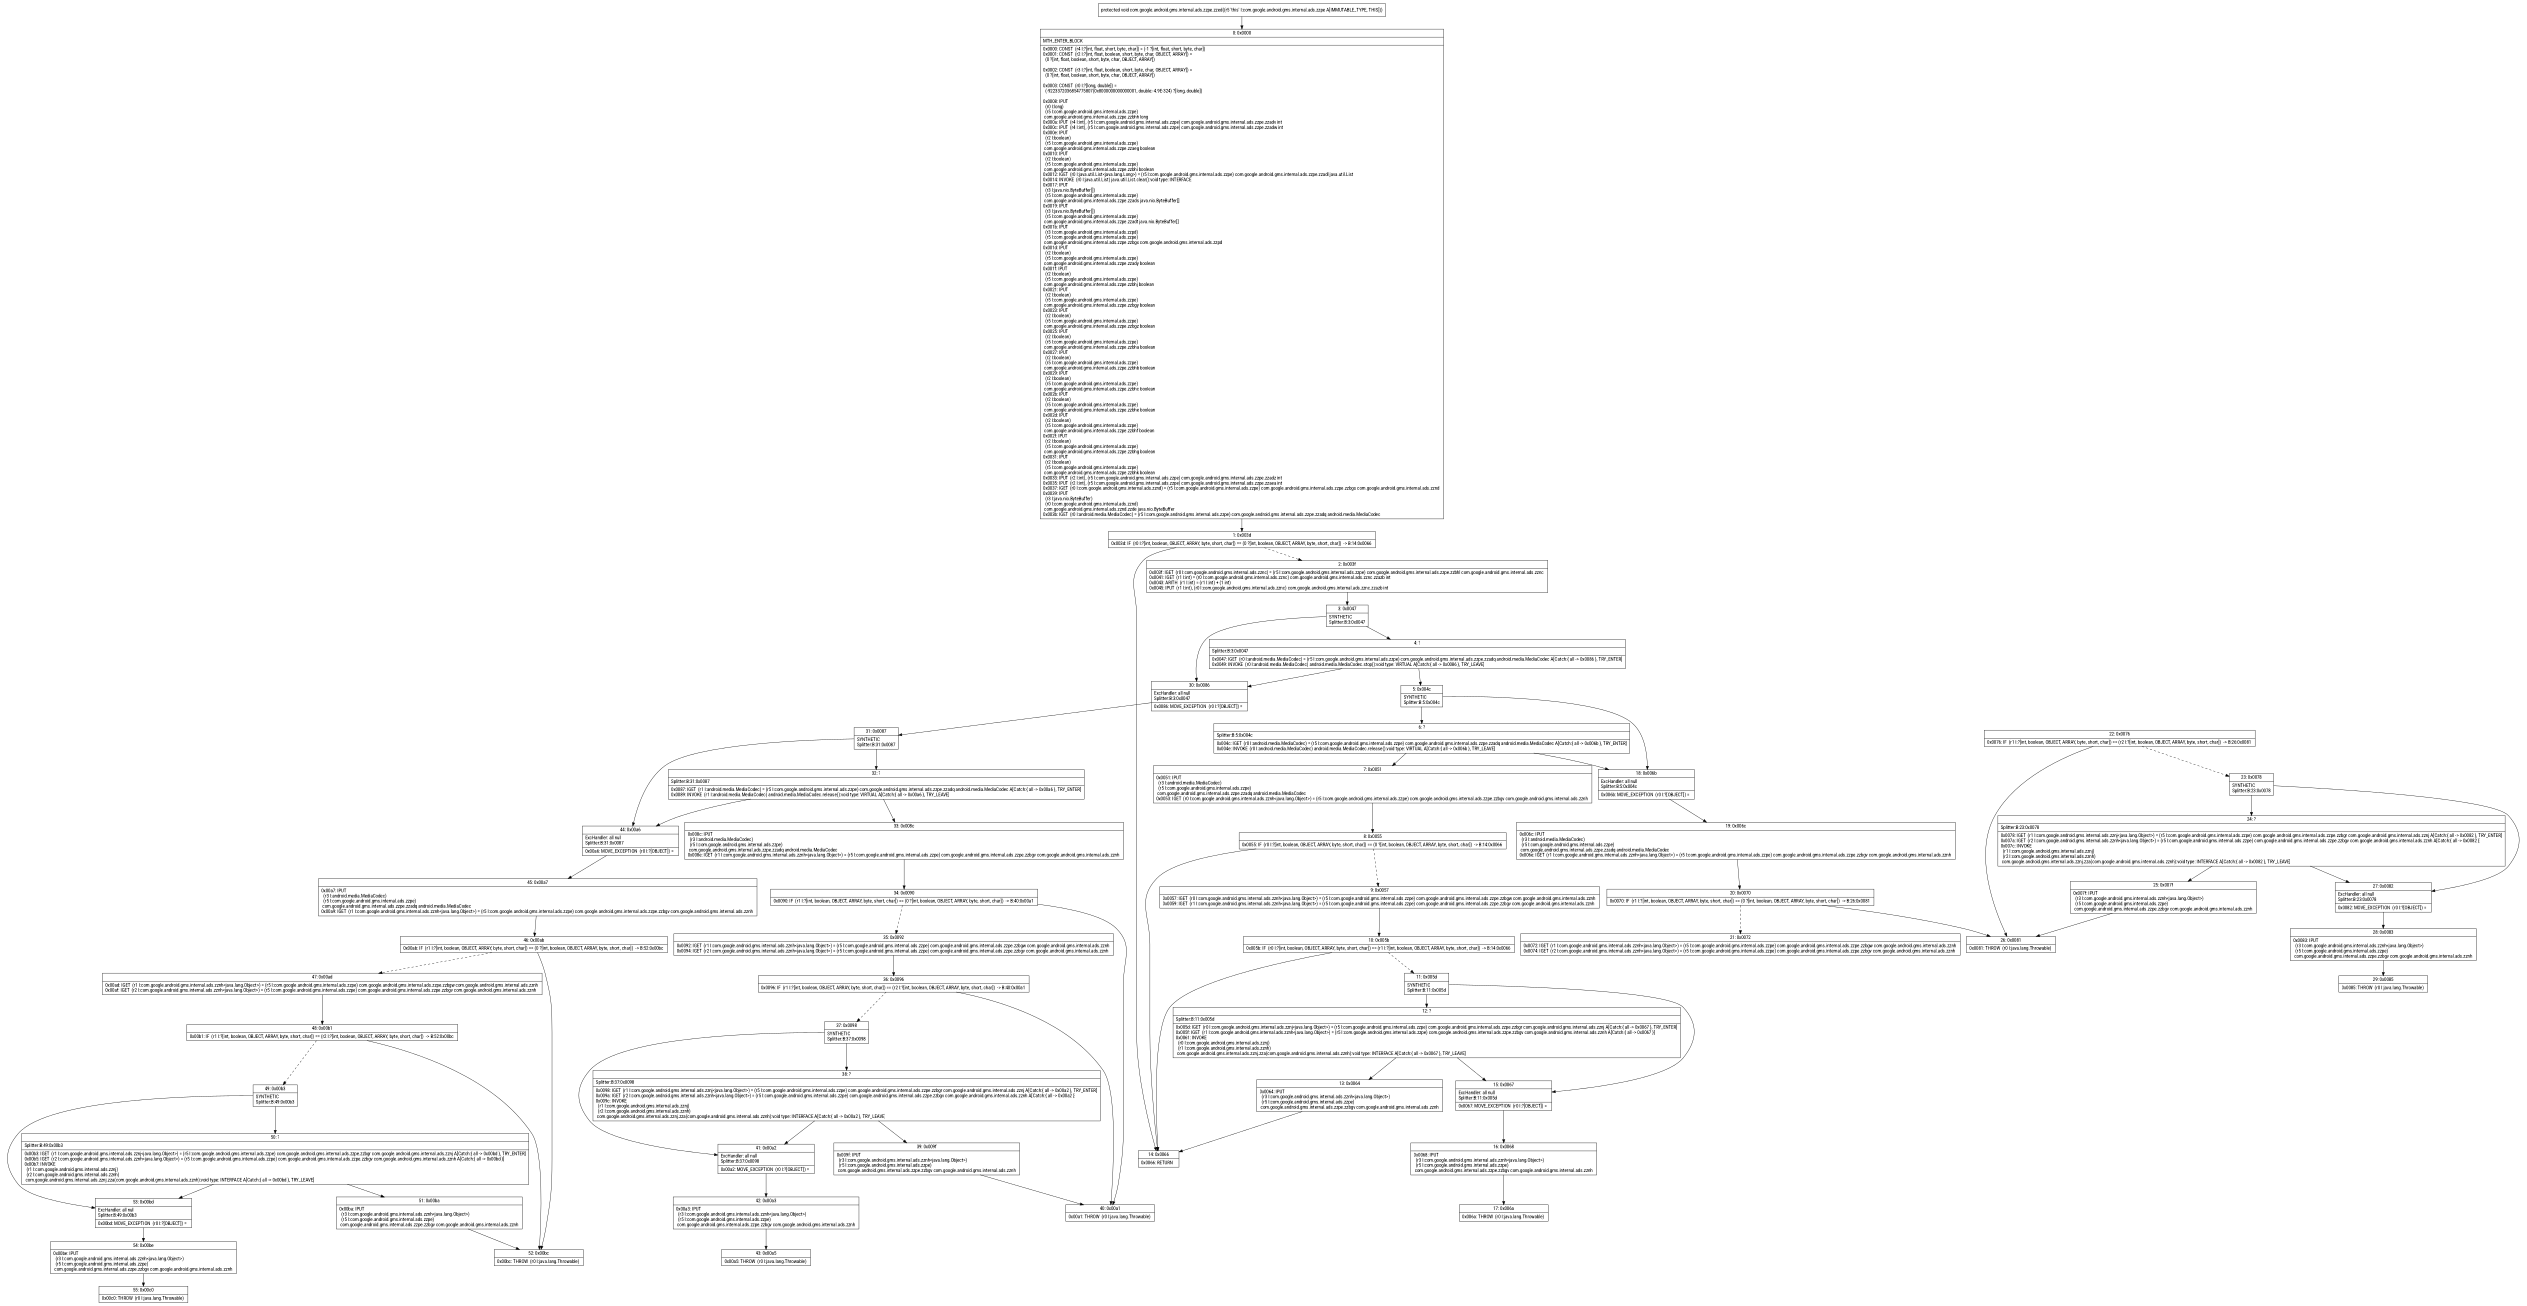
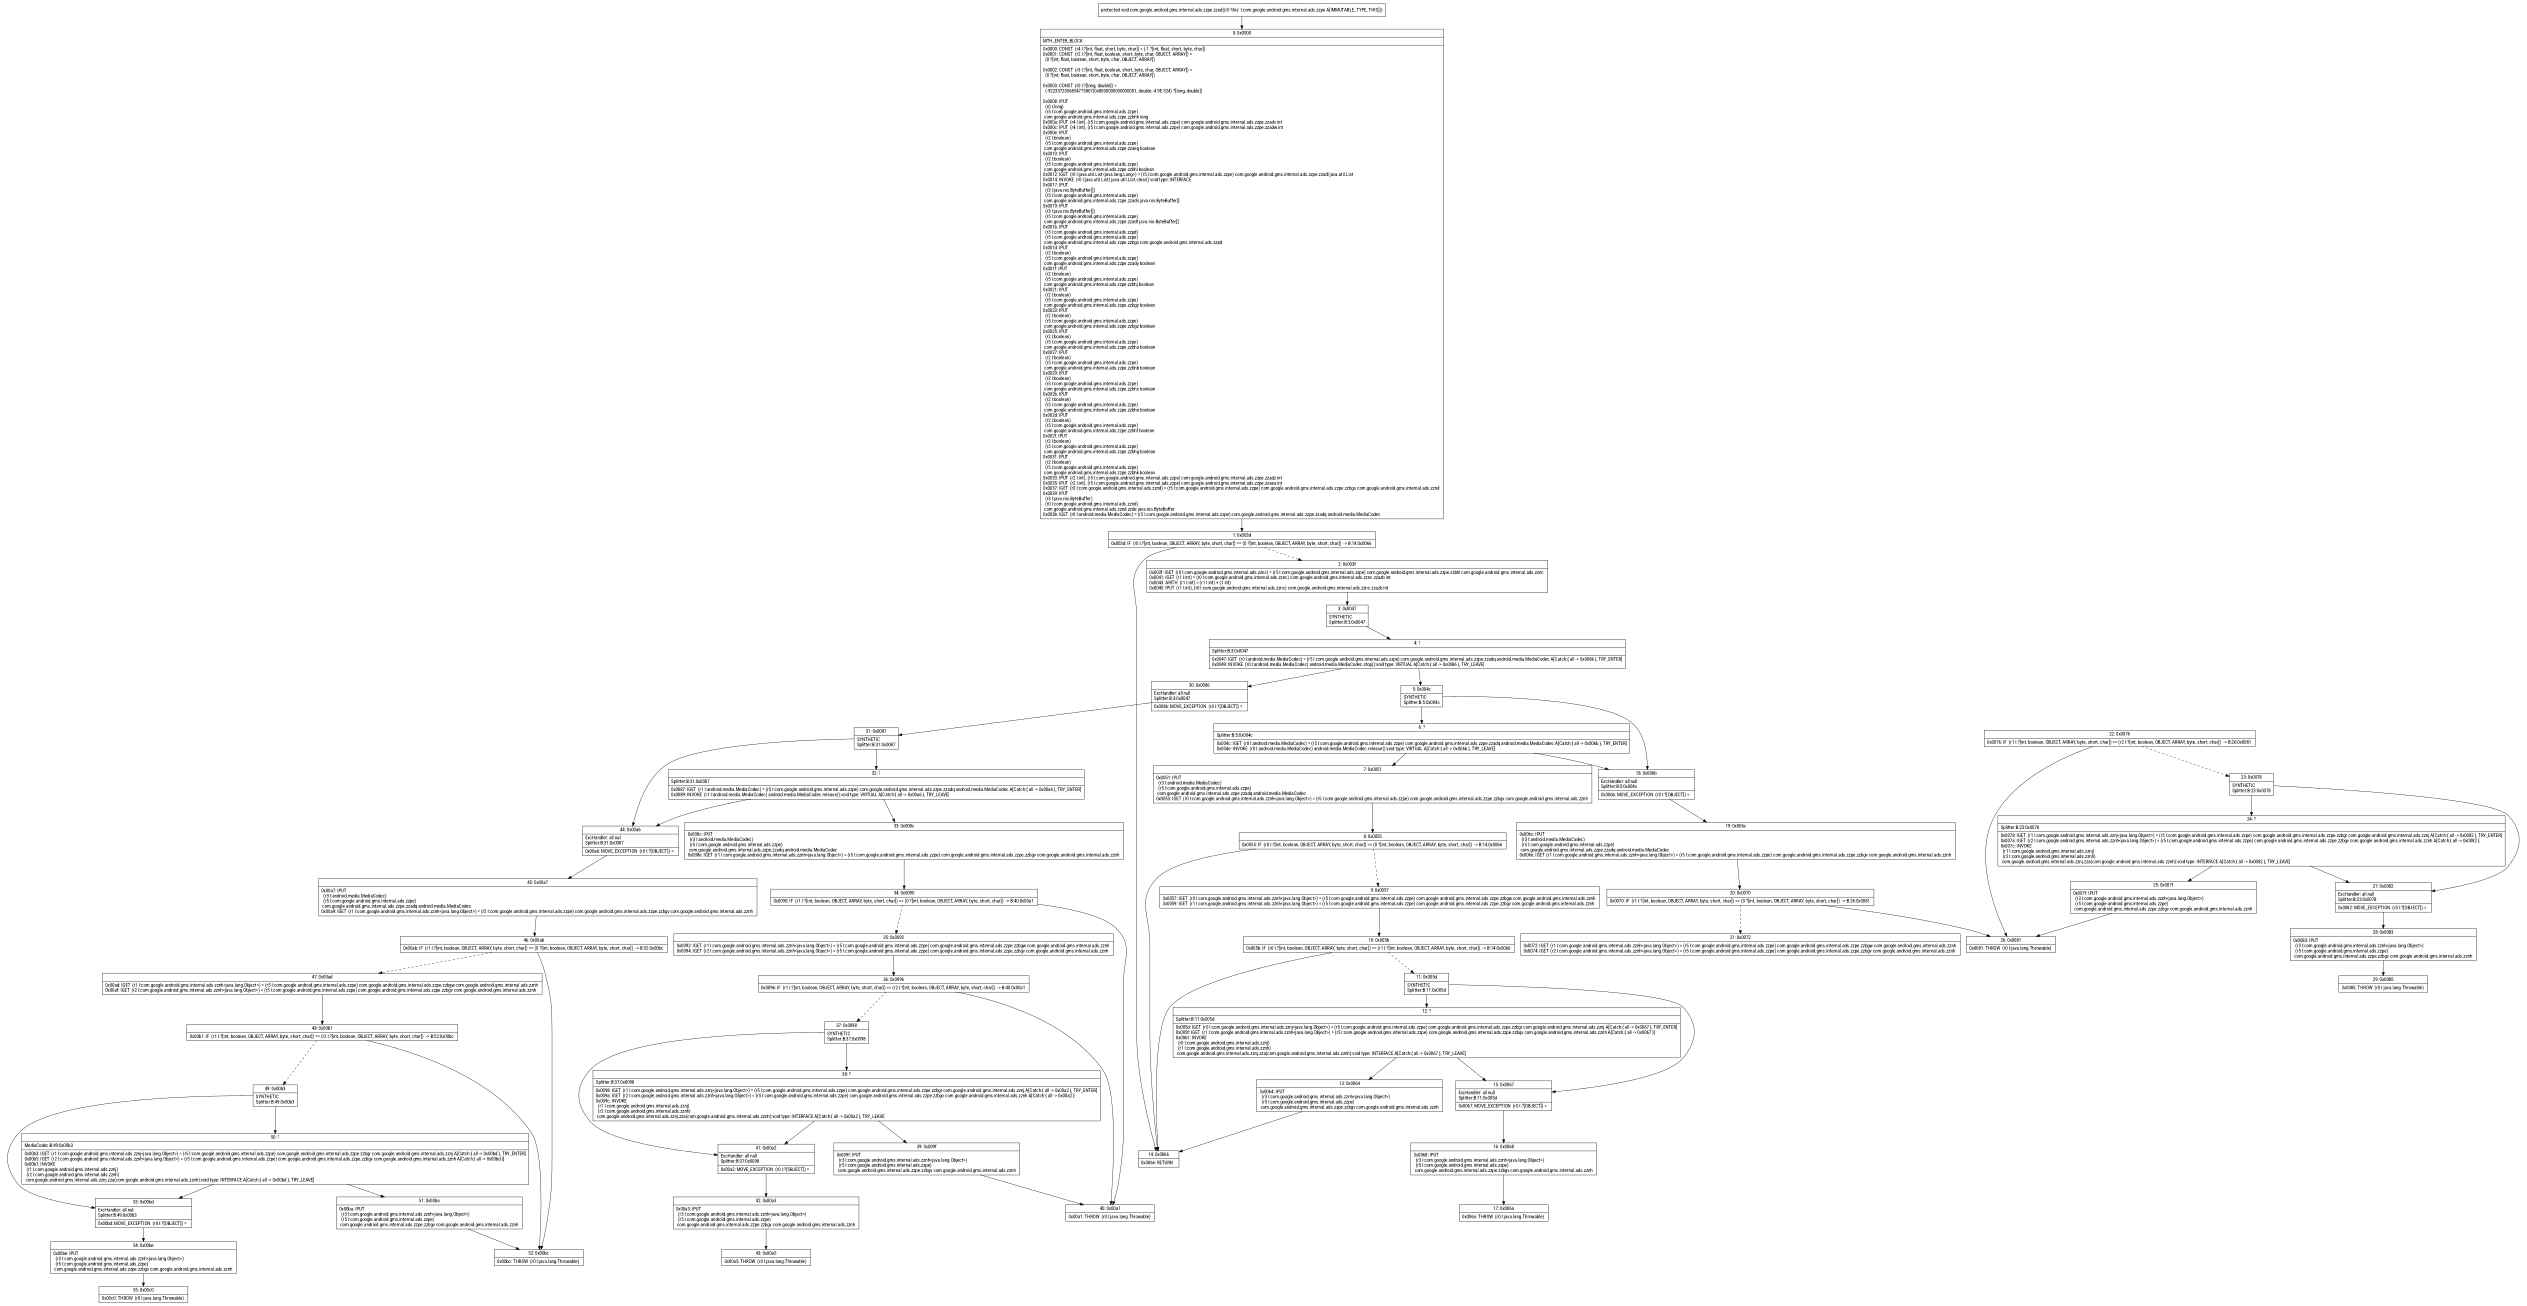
(1244, 625) -> none
(44, 1146) -> (49, 1146)
